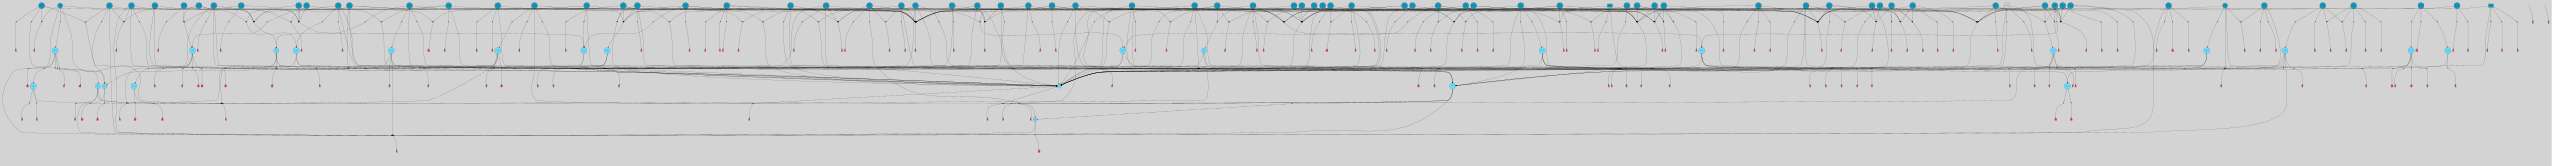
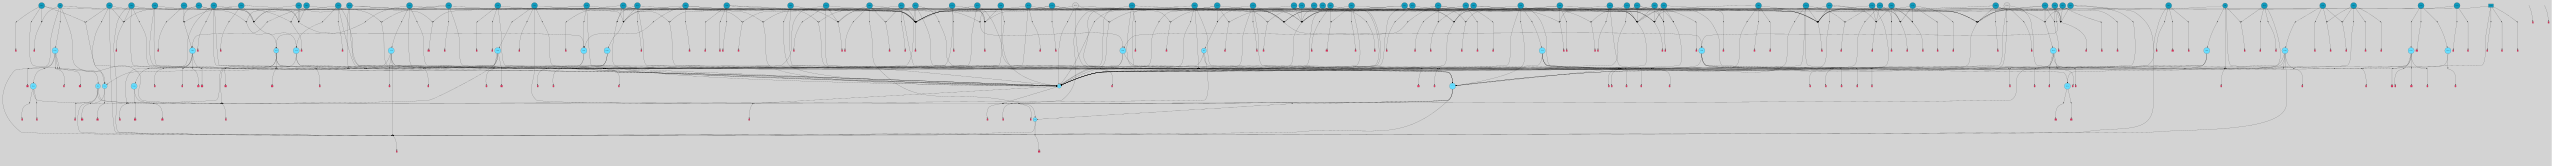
(1075, 6) -> (1075, 6)
(1610, 6) -> (1610, 6)
